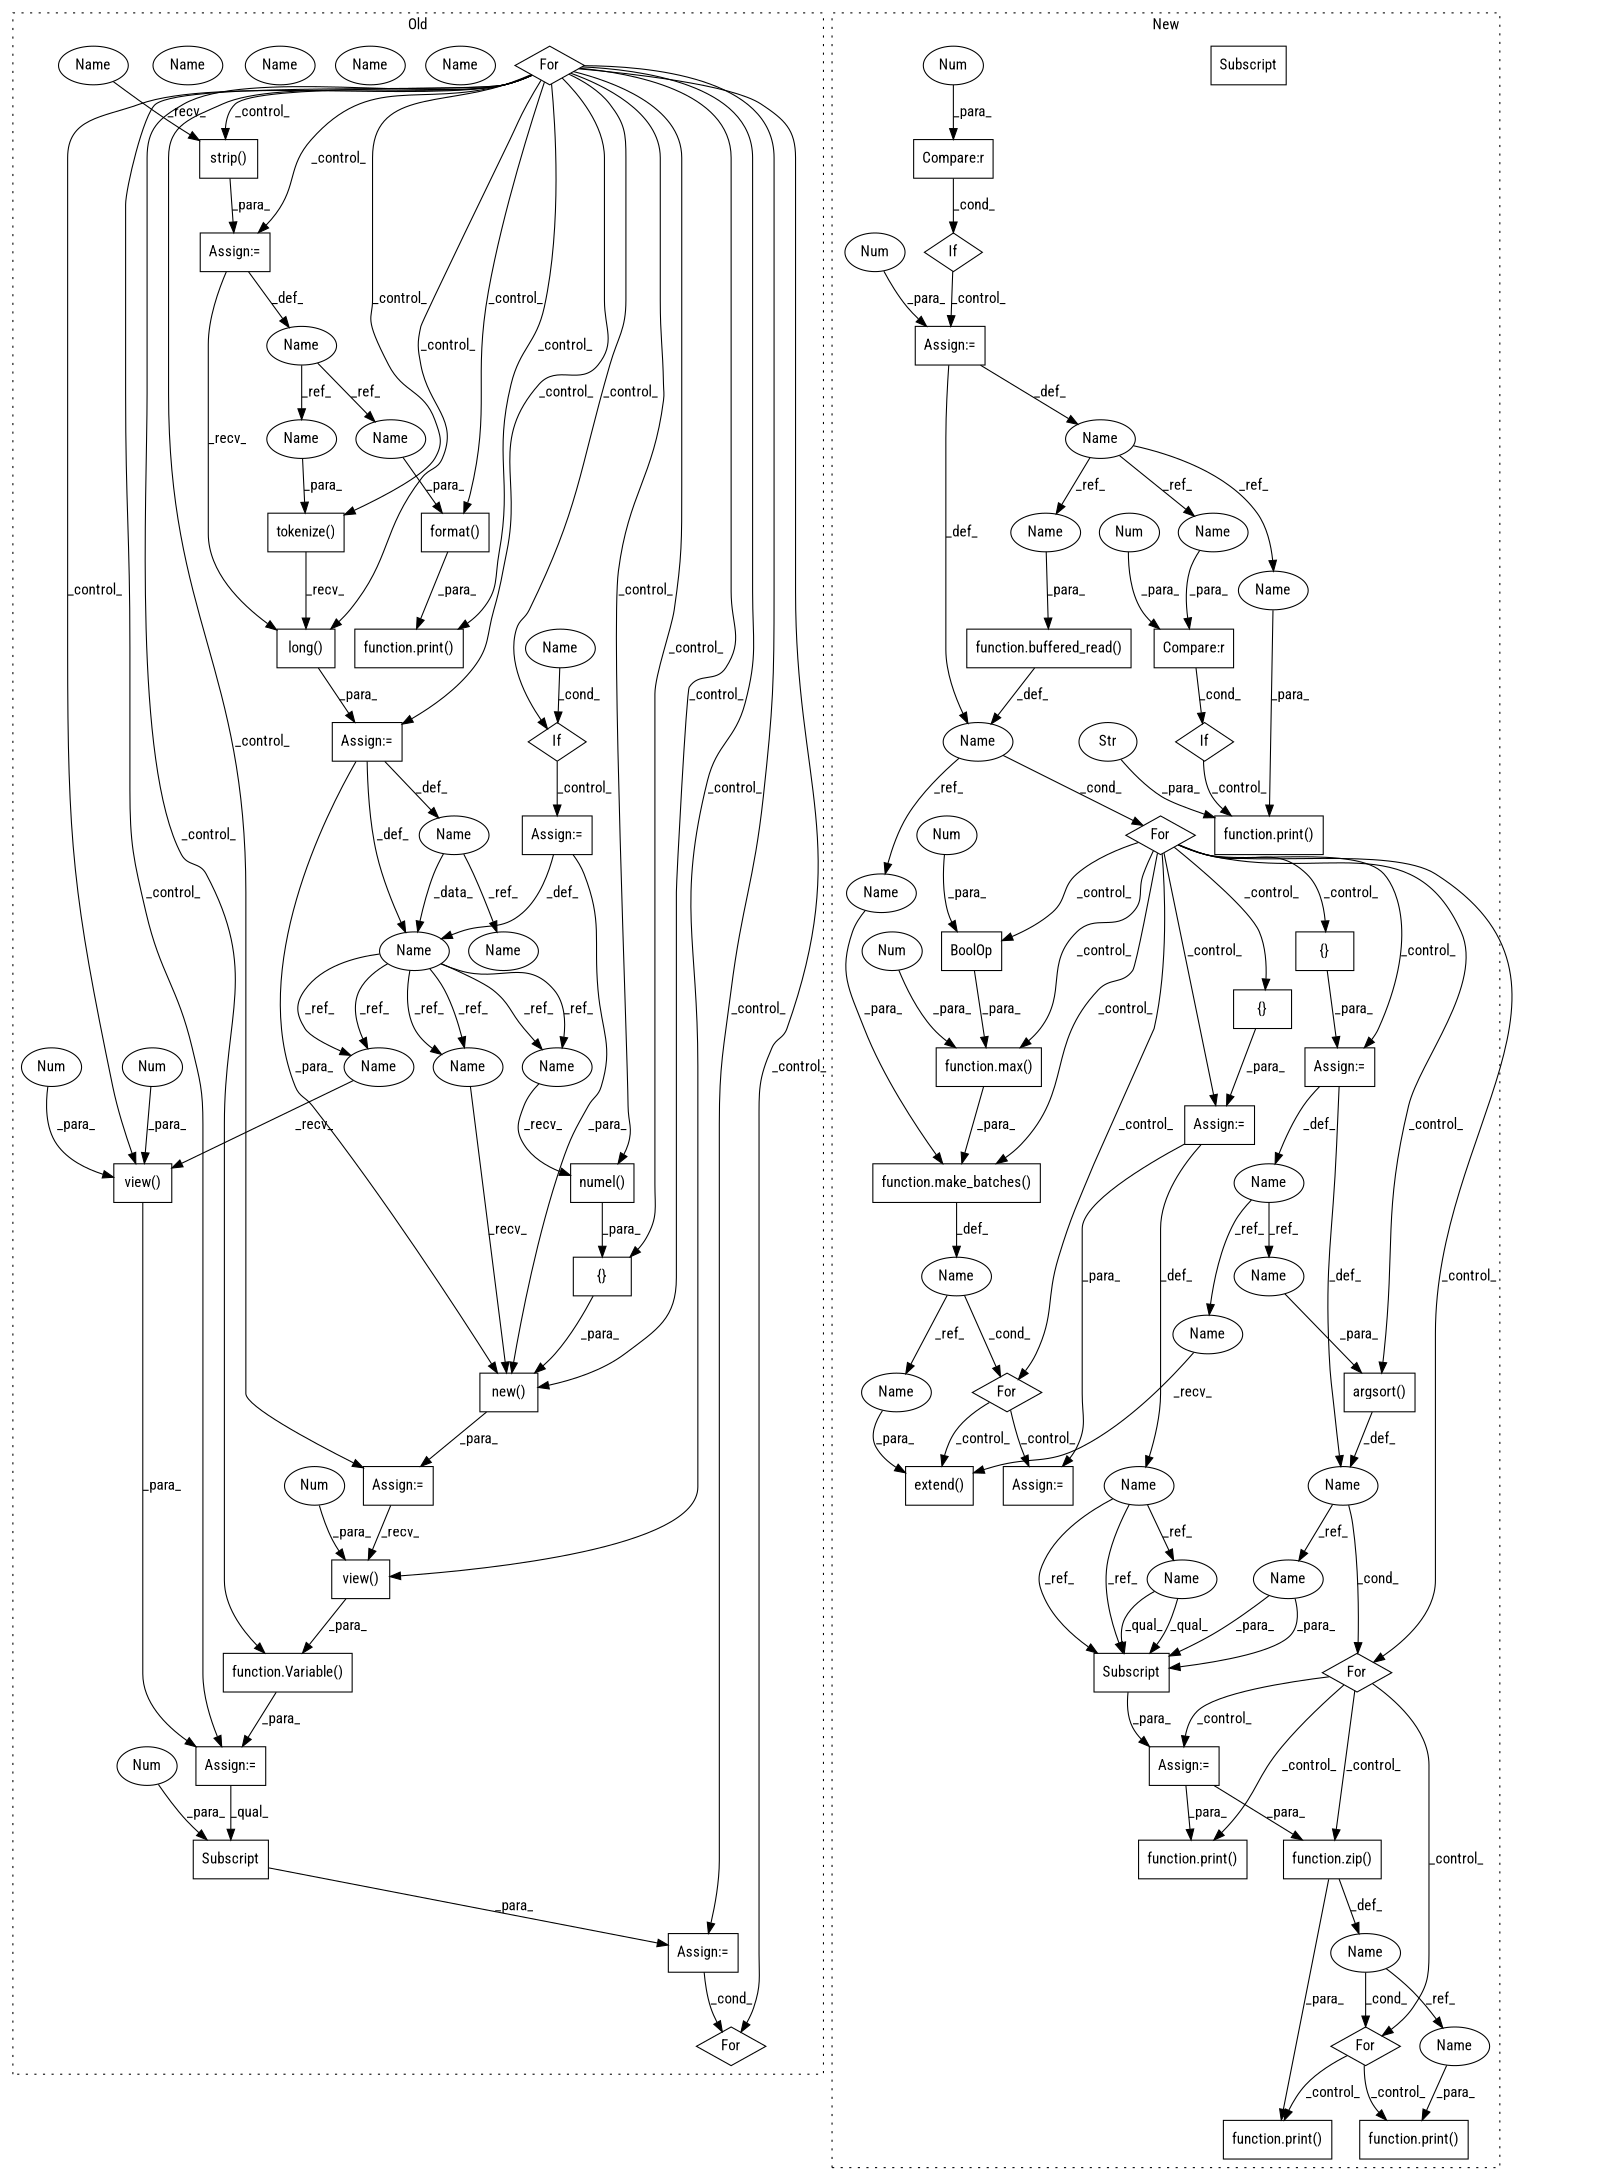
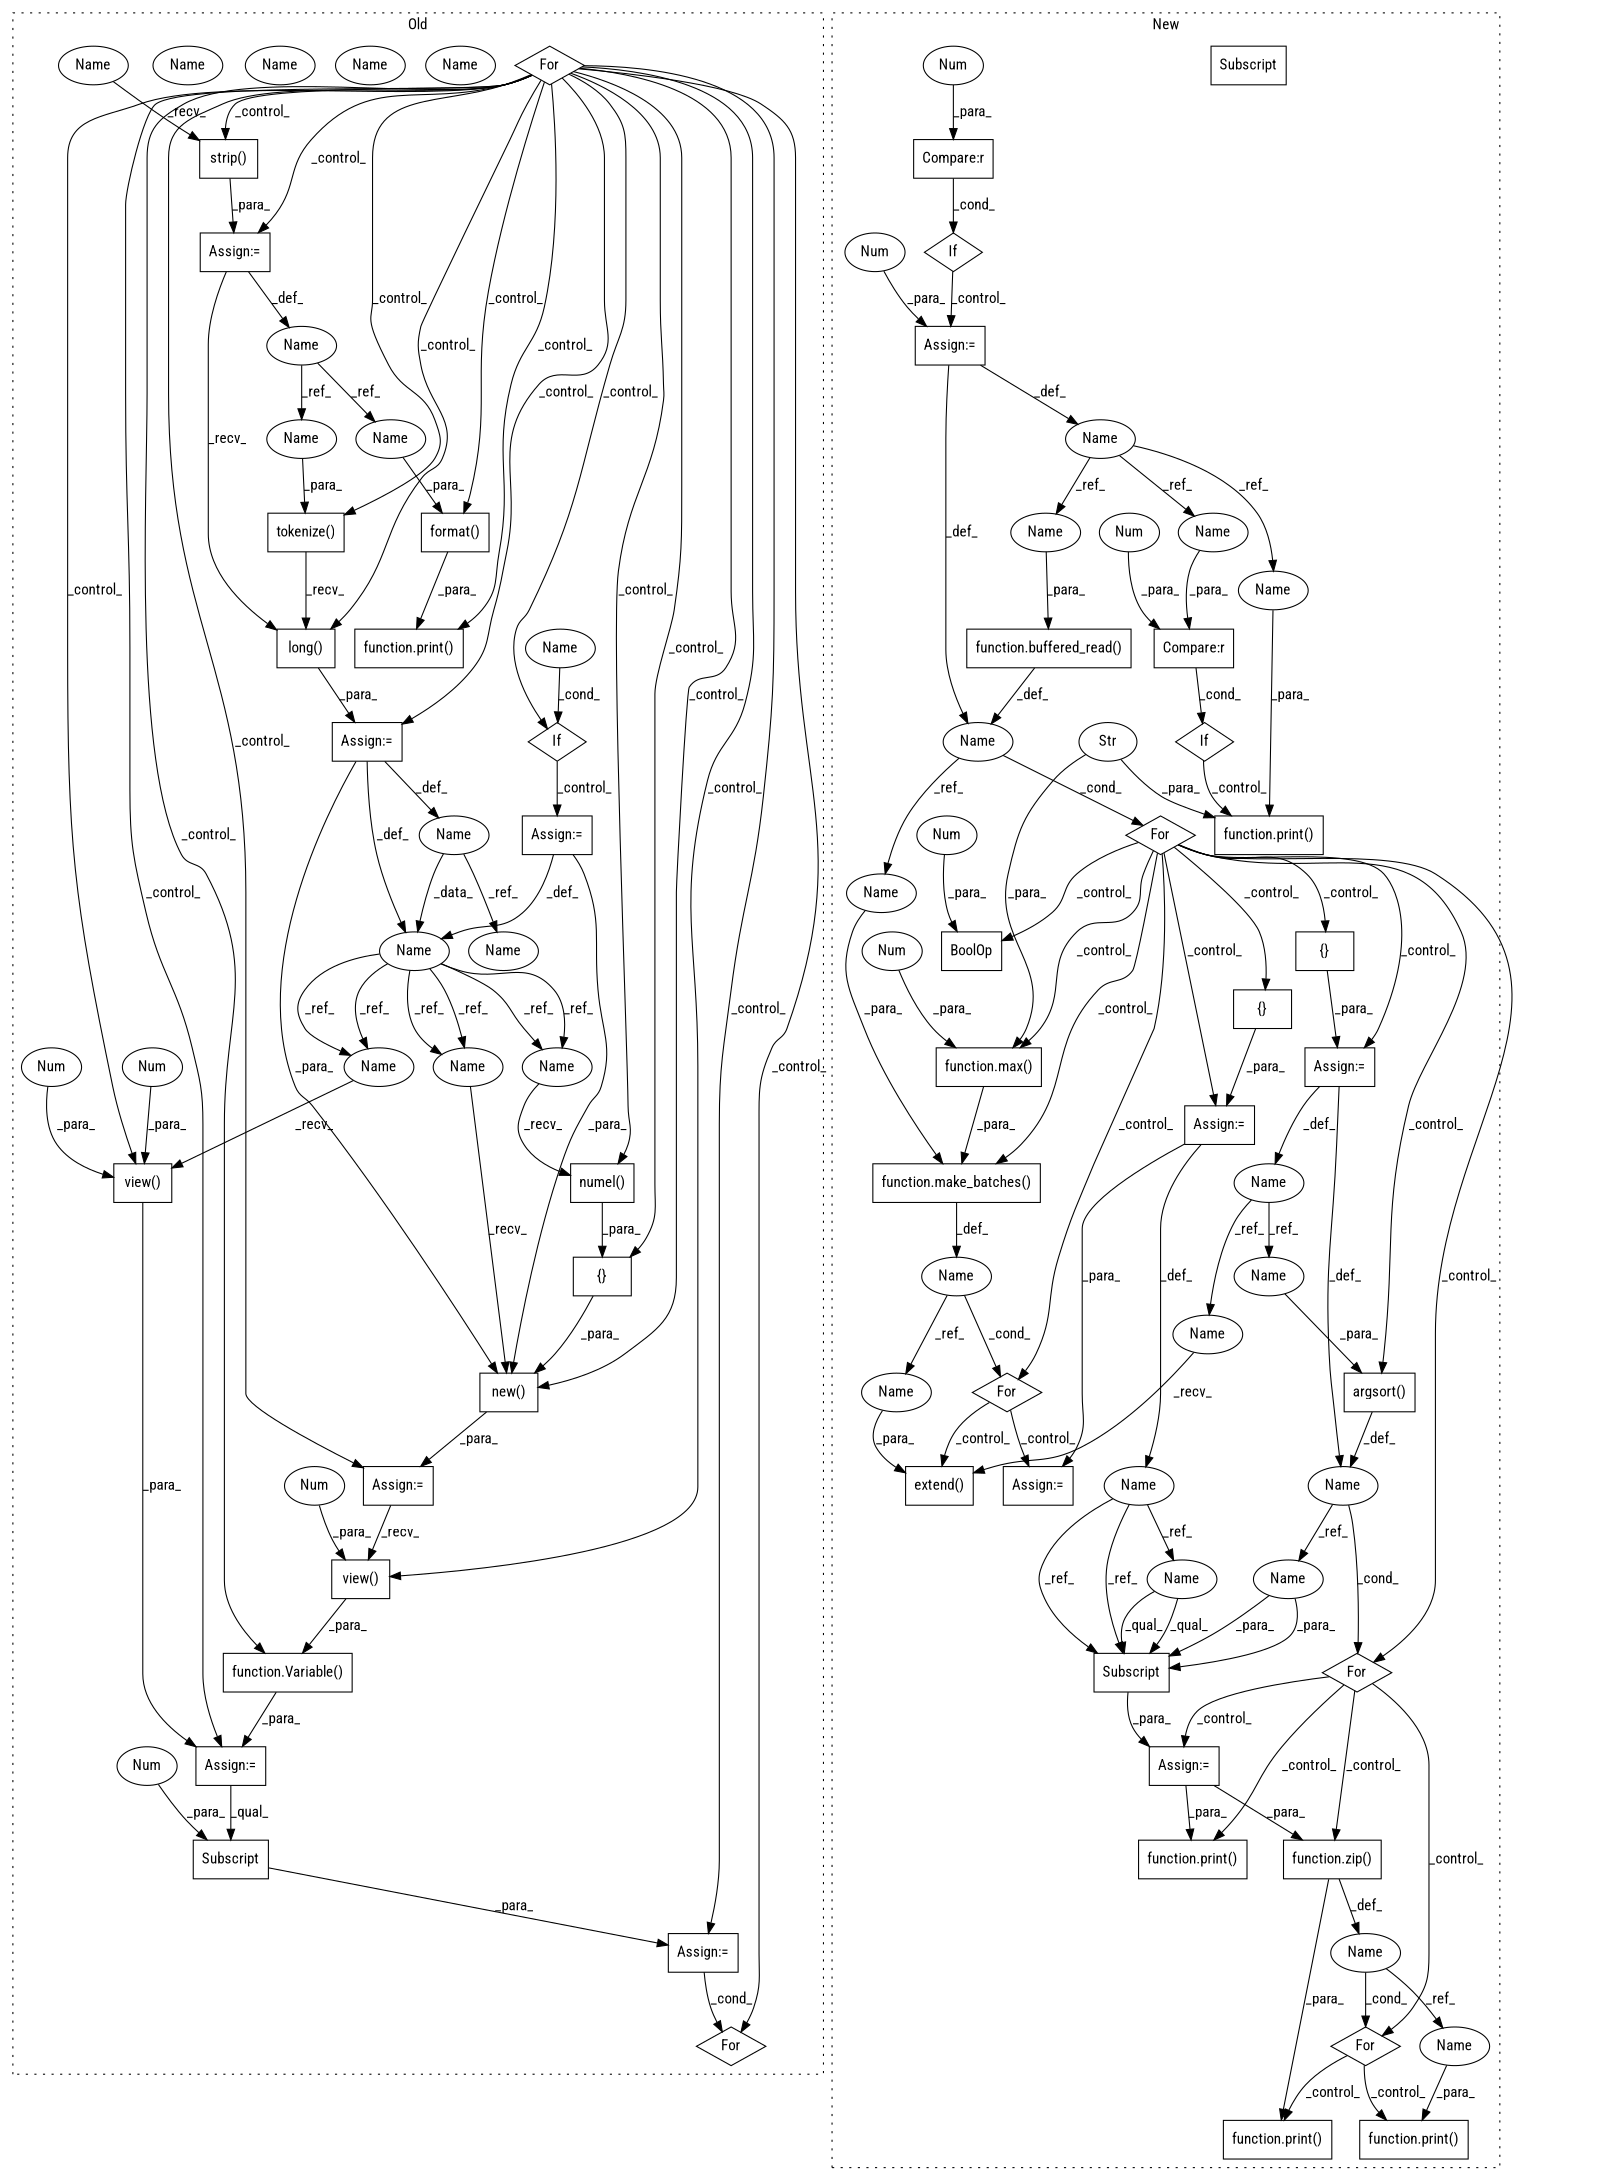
(979, 1004) -> (1007, 886)
